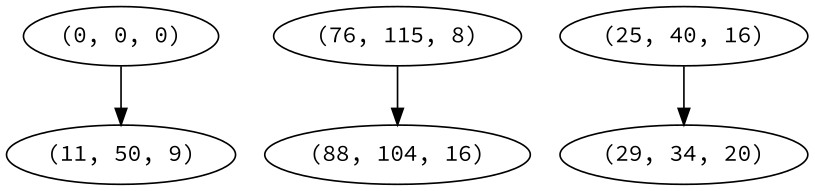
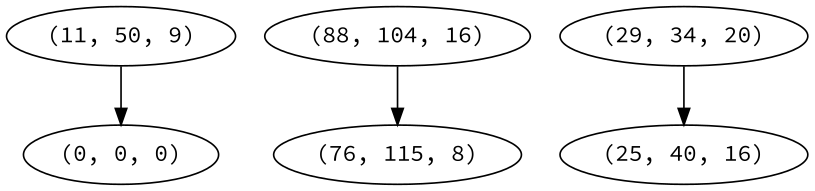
(121, 87) -> (121, 87)
(398, 87) -> (398, 87)
(684, 87) -> (684, 87)
